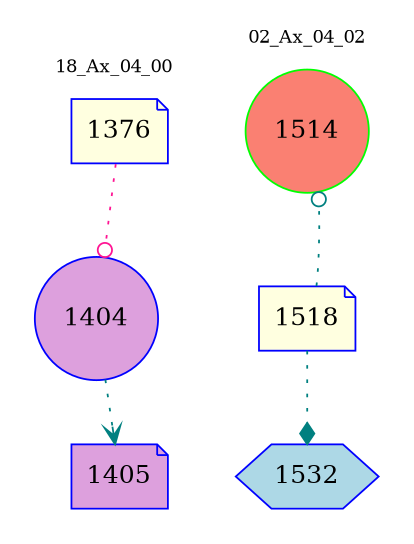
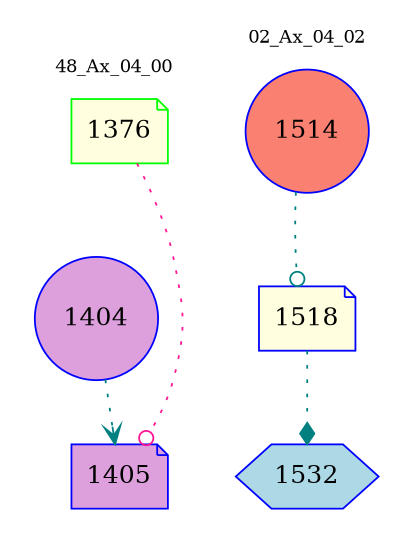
(114, 68) -> (114, 68)
(120, 131) -> (120, 131)
(307, 131) -> (307, 131)
(111, 203) -> (181, 297)
(319, 247) -> (295, 232)
